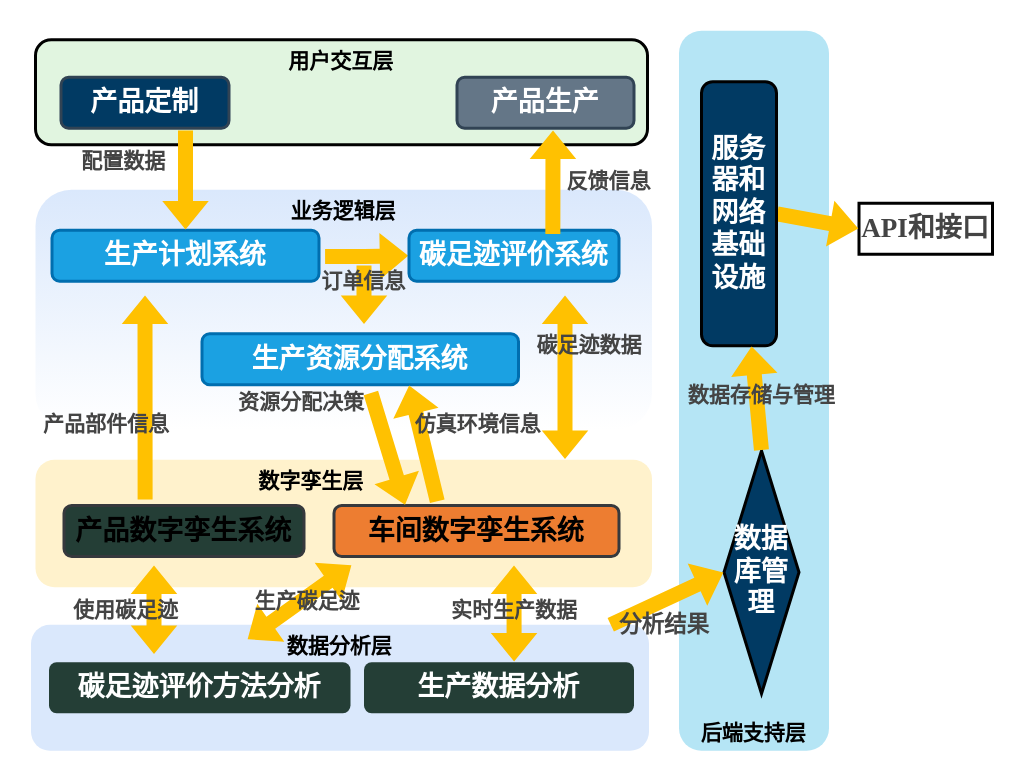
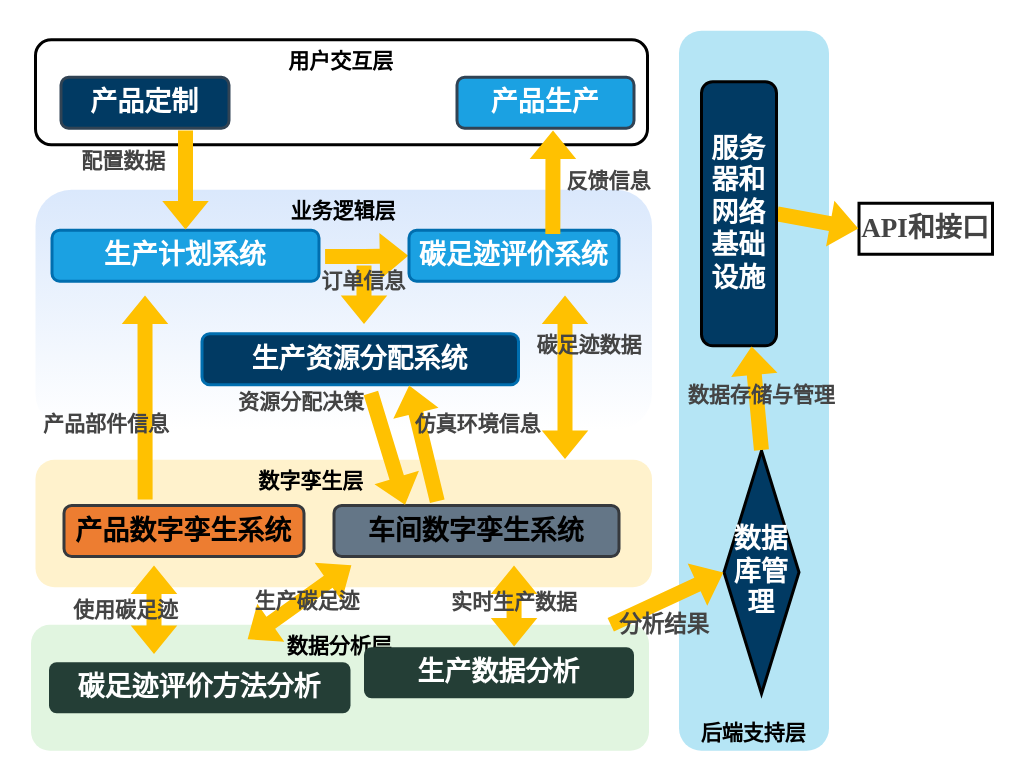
(341, 92) -> (341, 92)
(545, 103) -> (545, 103)
(360, 359) -> (360, 359)
(184, 531) -> (184, 531)
(476, 531) -> (476, 531)
(340, 648) -> (340, 648)
(499, 688) -> (499, 673)
